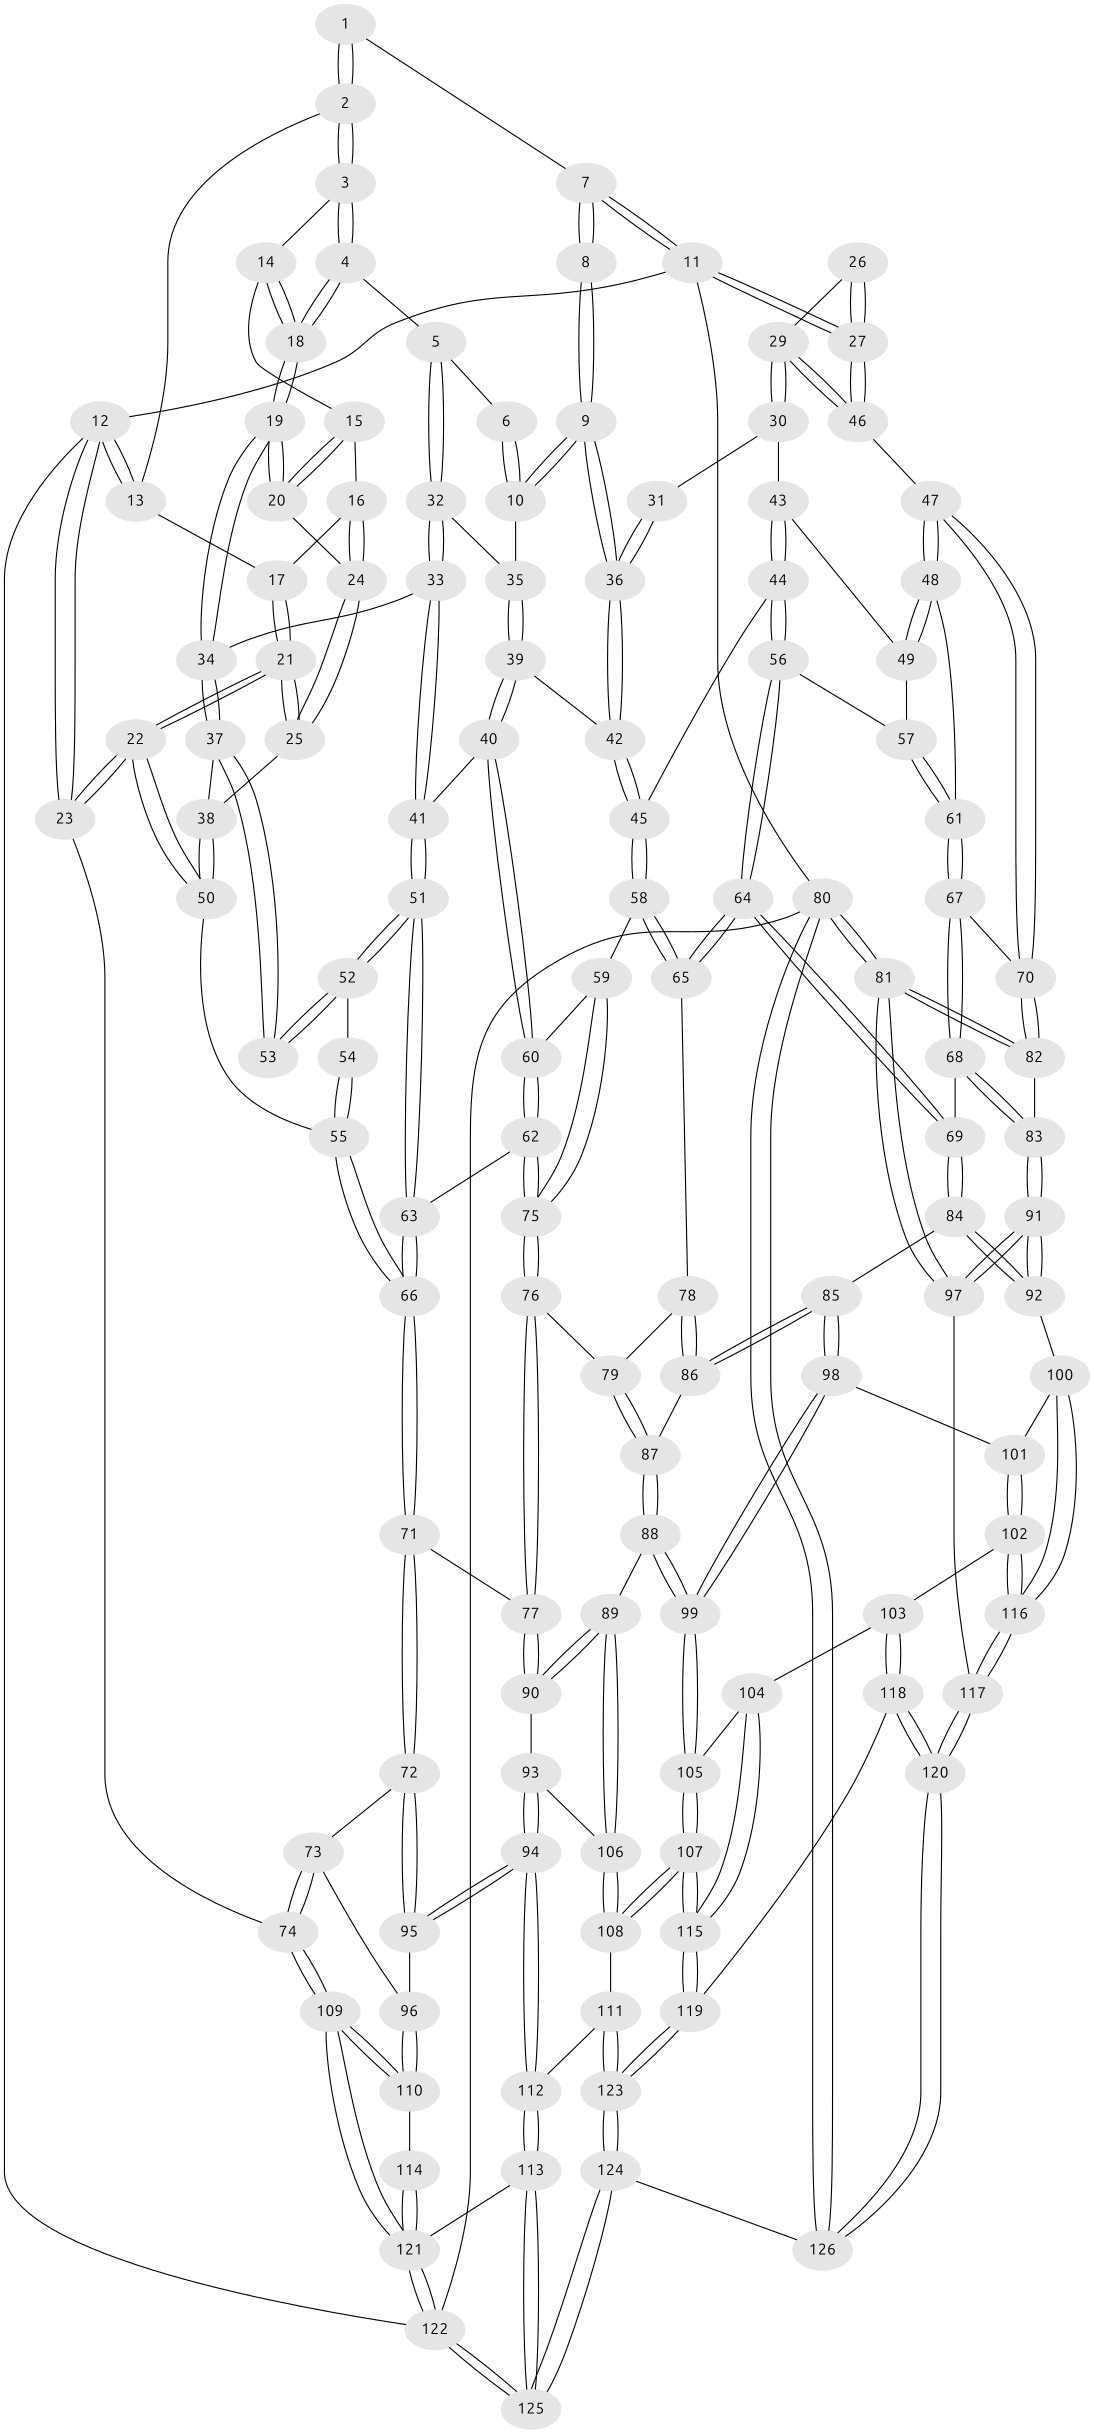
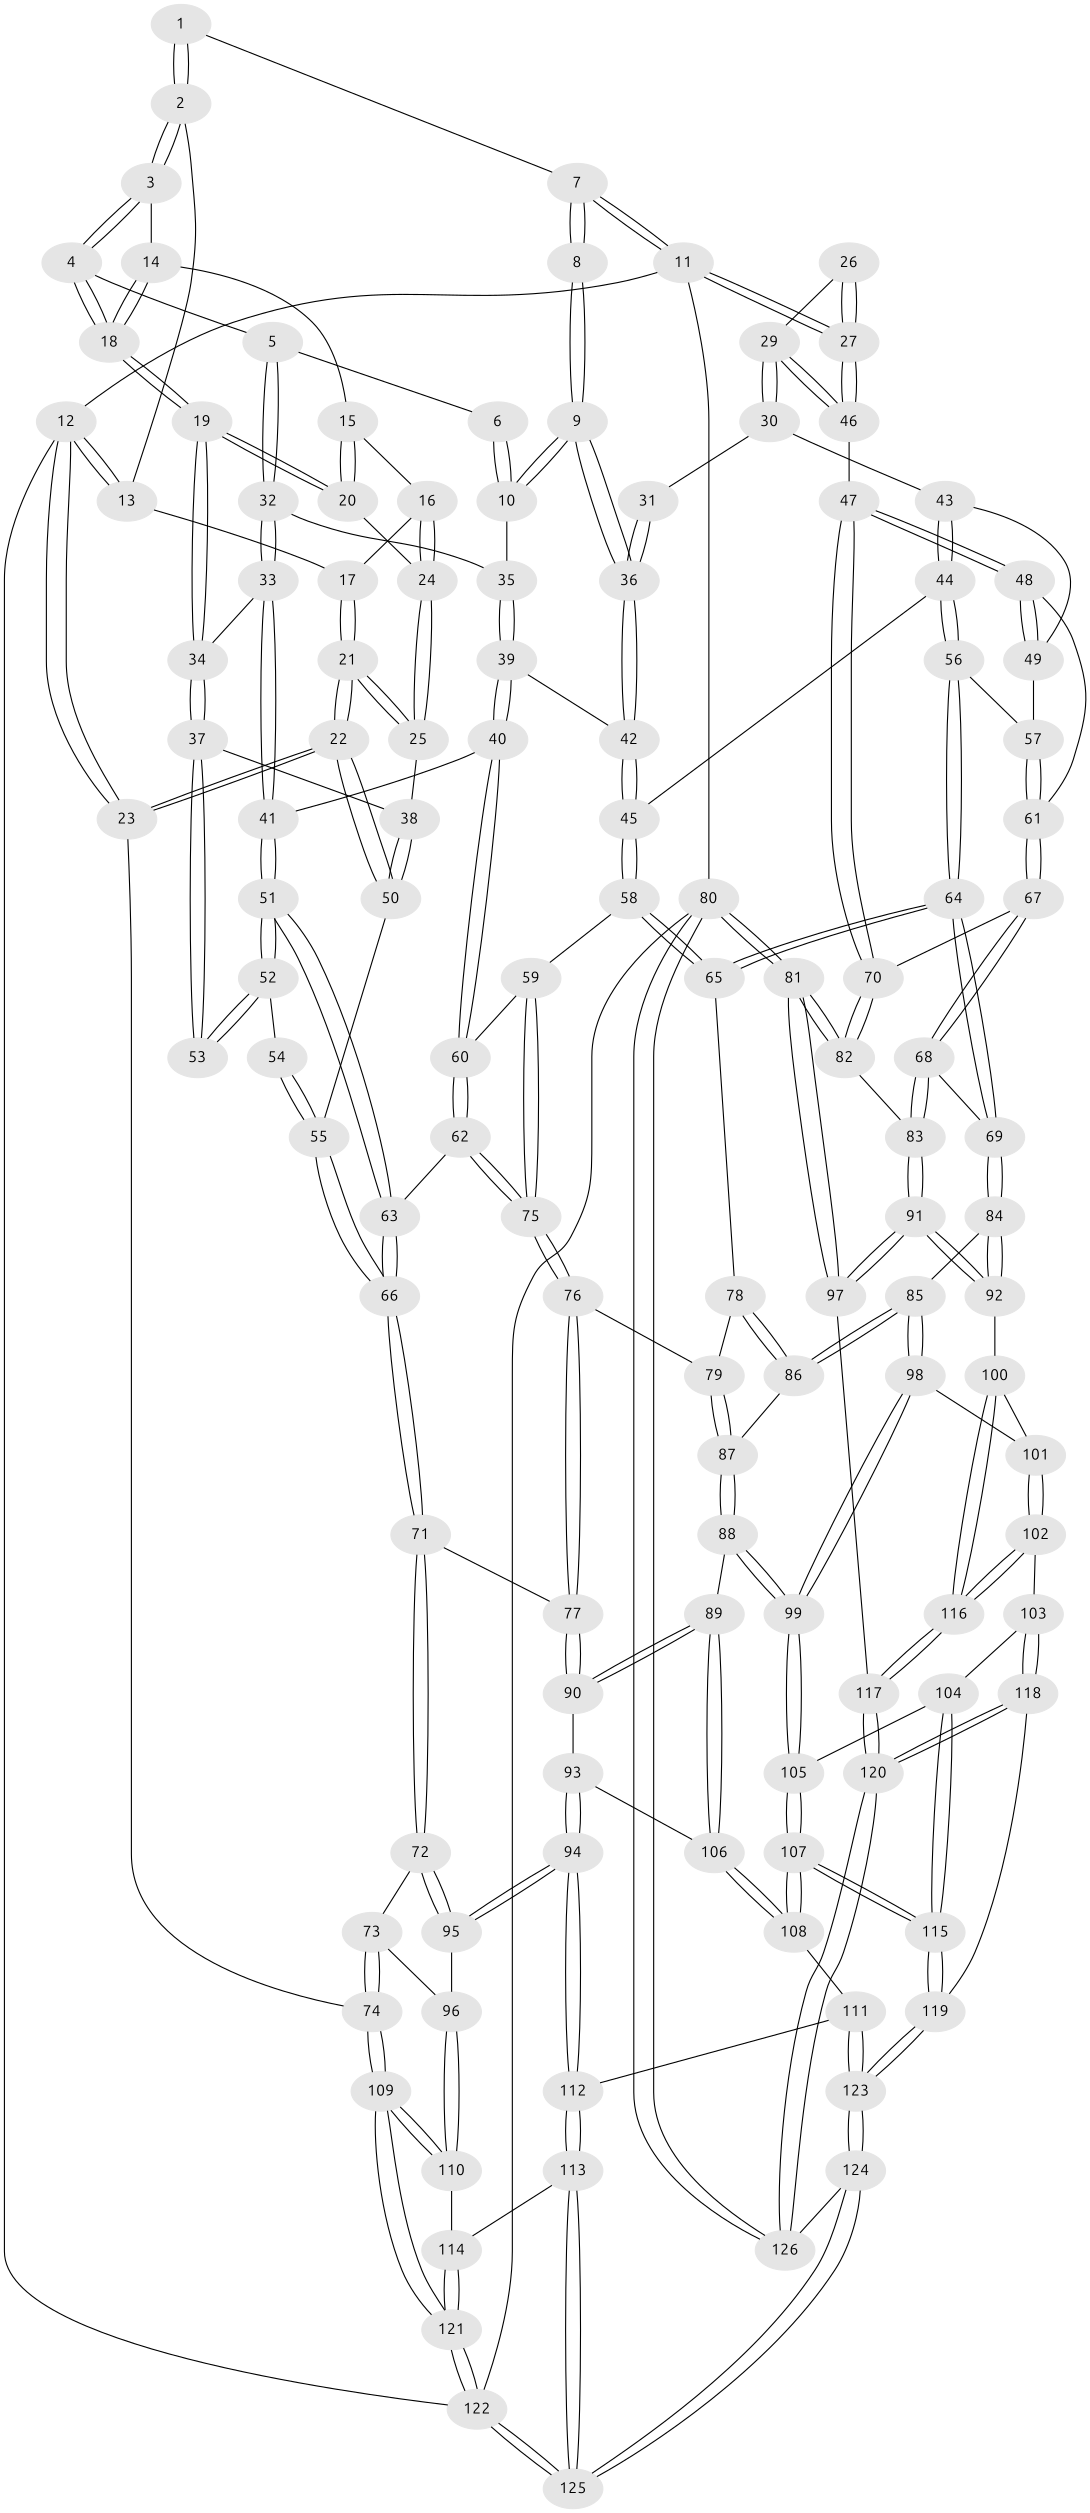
(476, 2207) -> (520, 2206)
